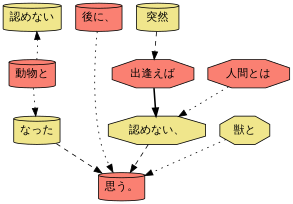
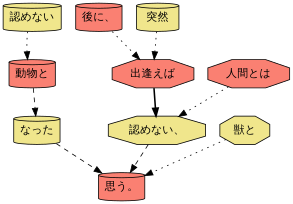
(156, 42) -> (156, 42)
(37, 50) -> (27, 42)
(34, 98) -> (34, 98)
(95, 99) -> (123, 43)
